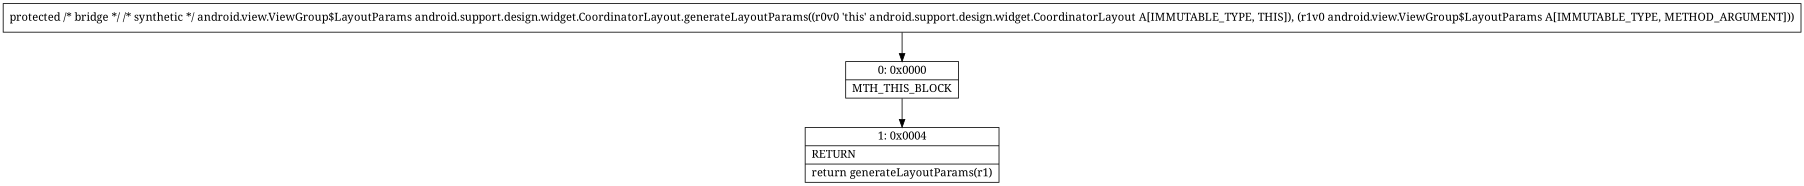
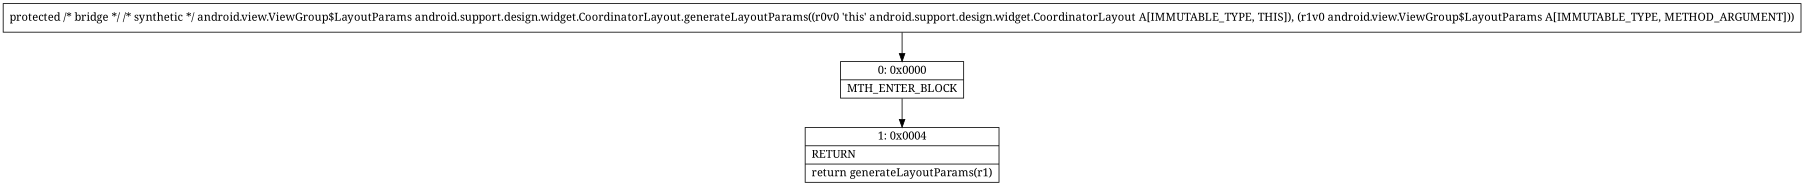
(902, 89) -> (902, 89)
